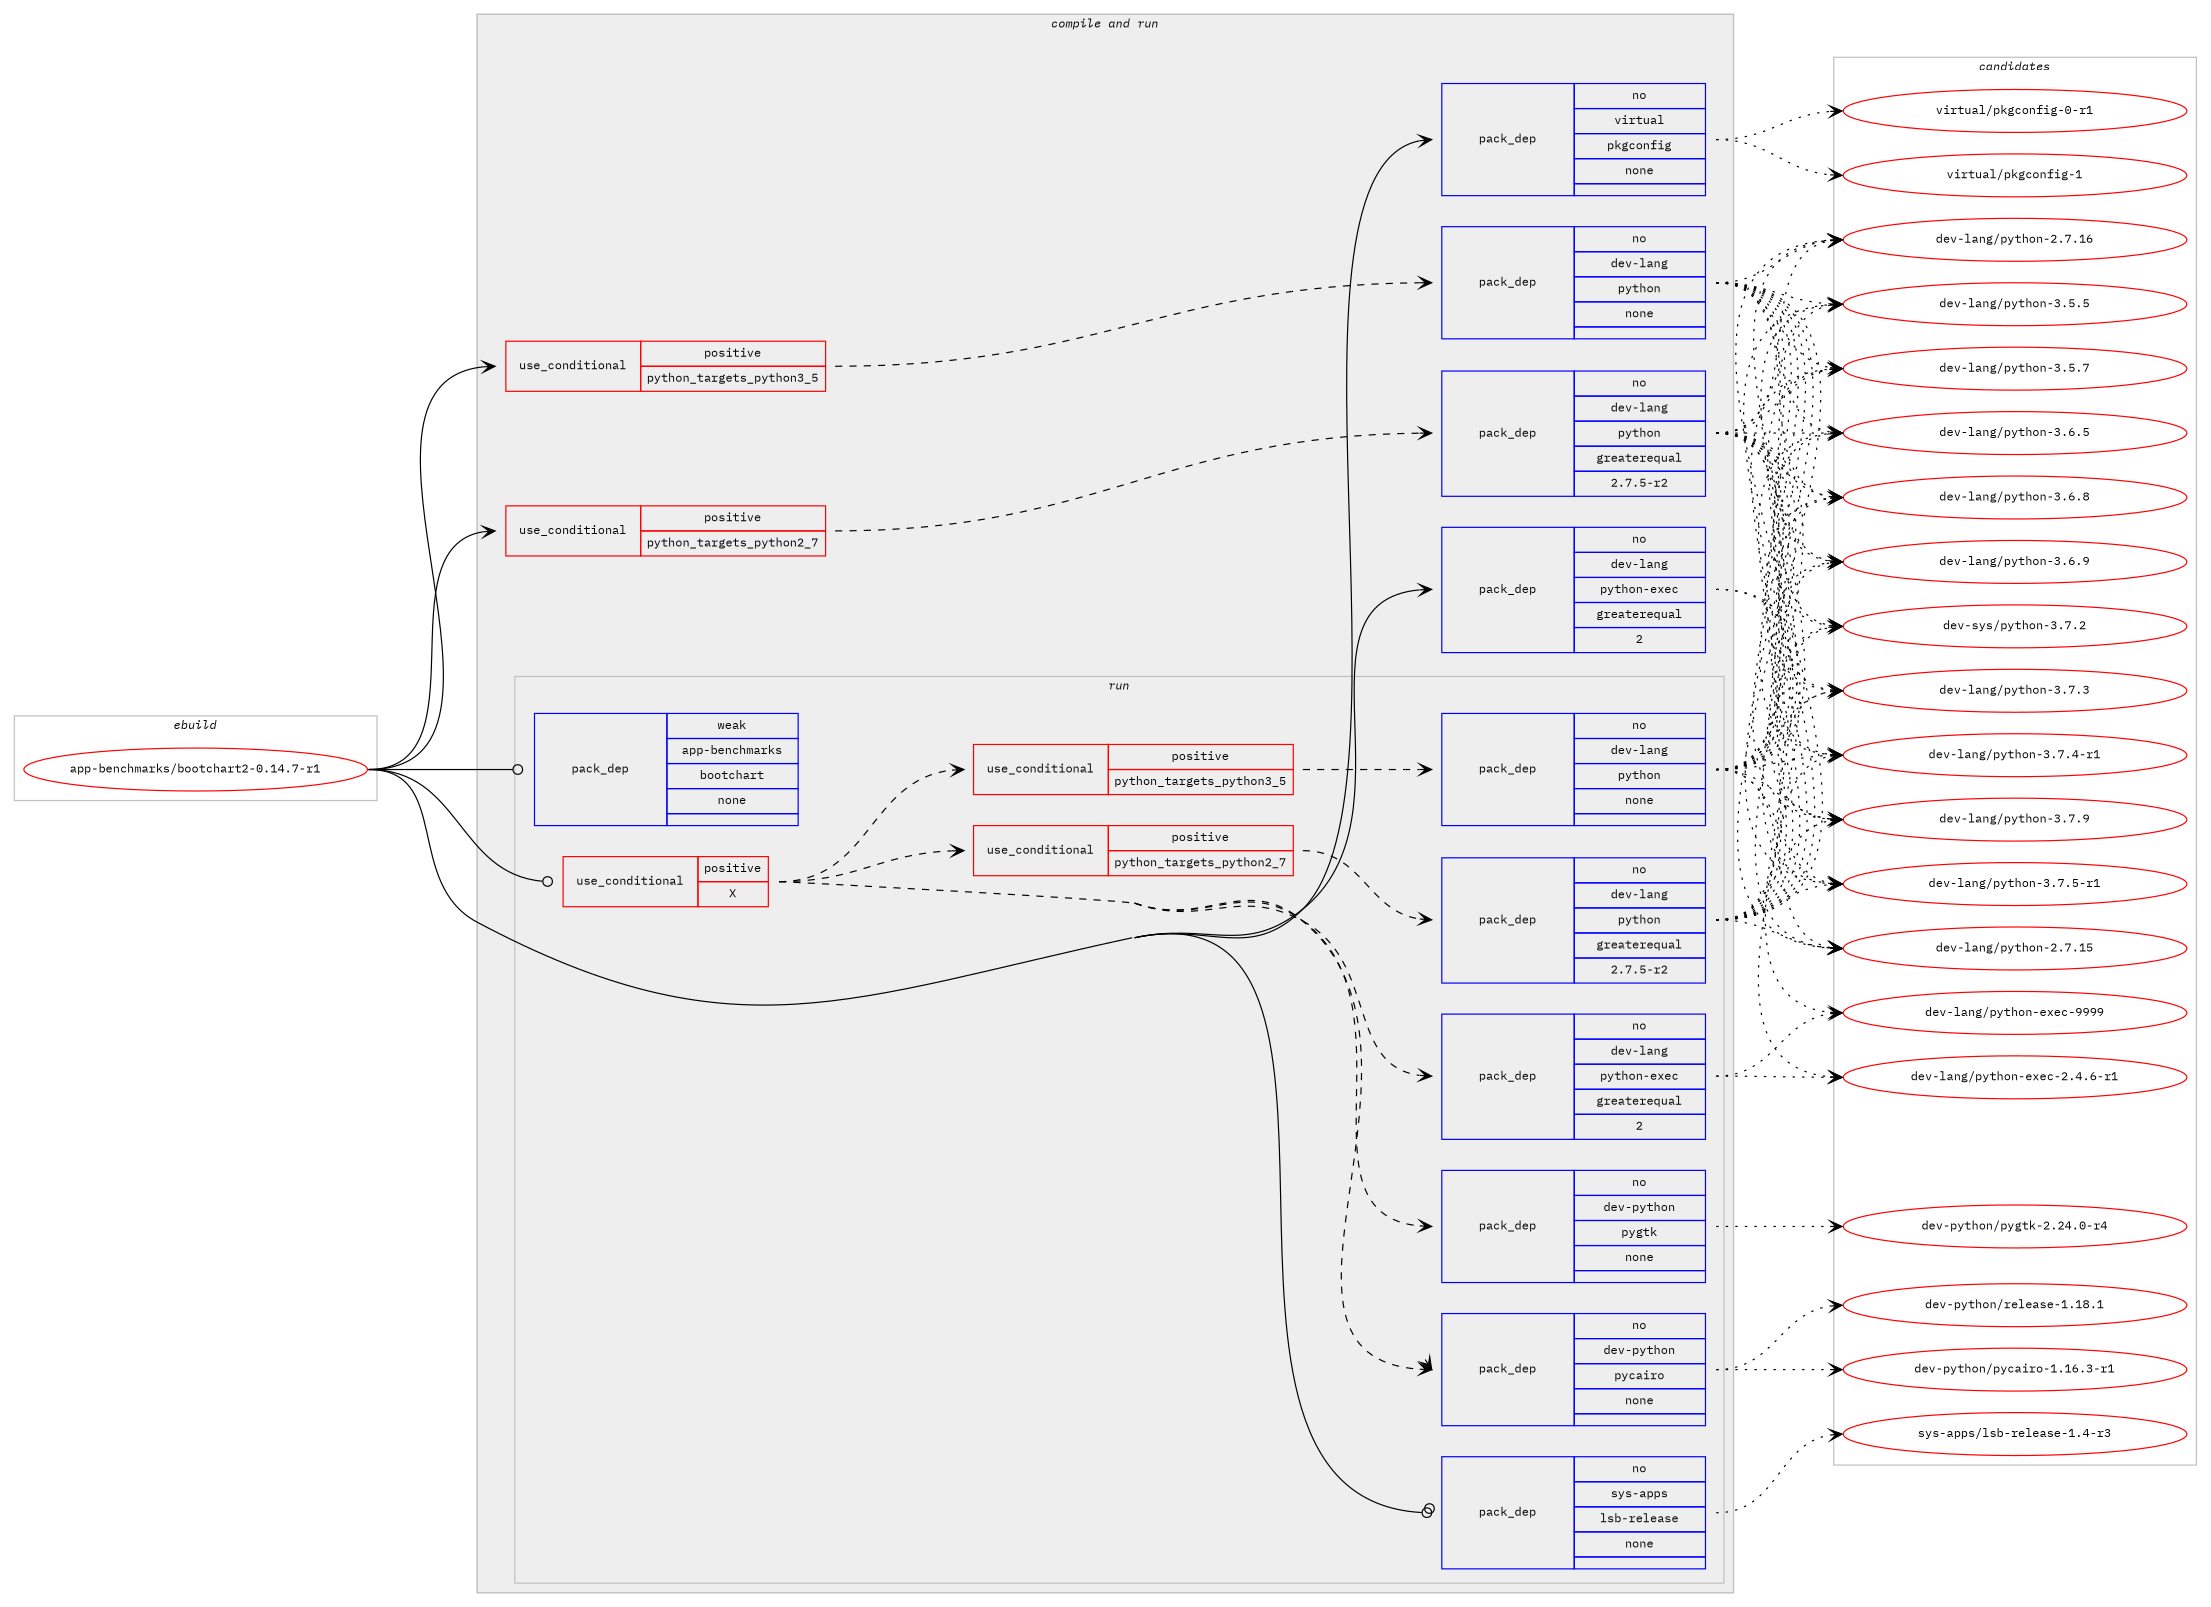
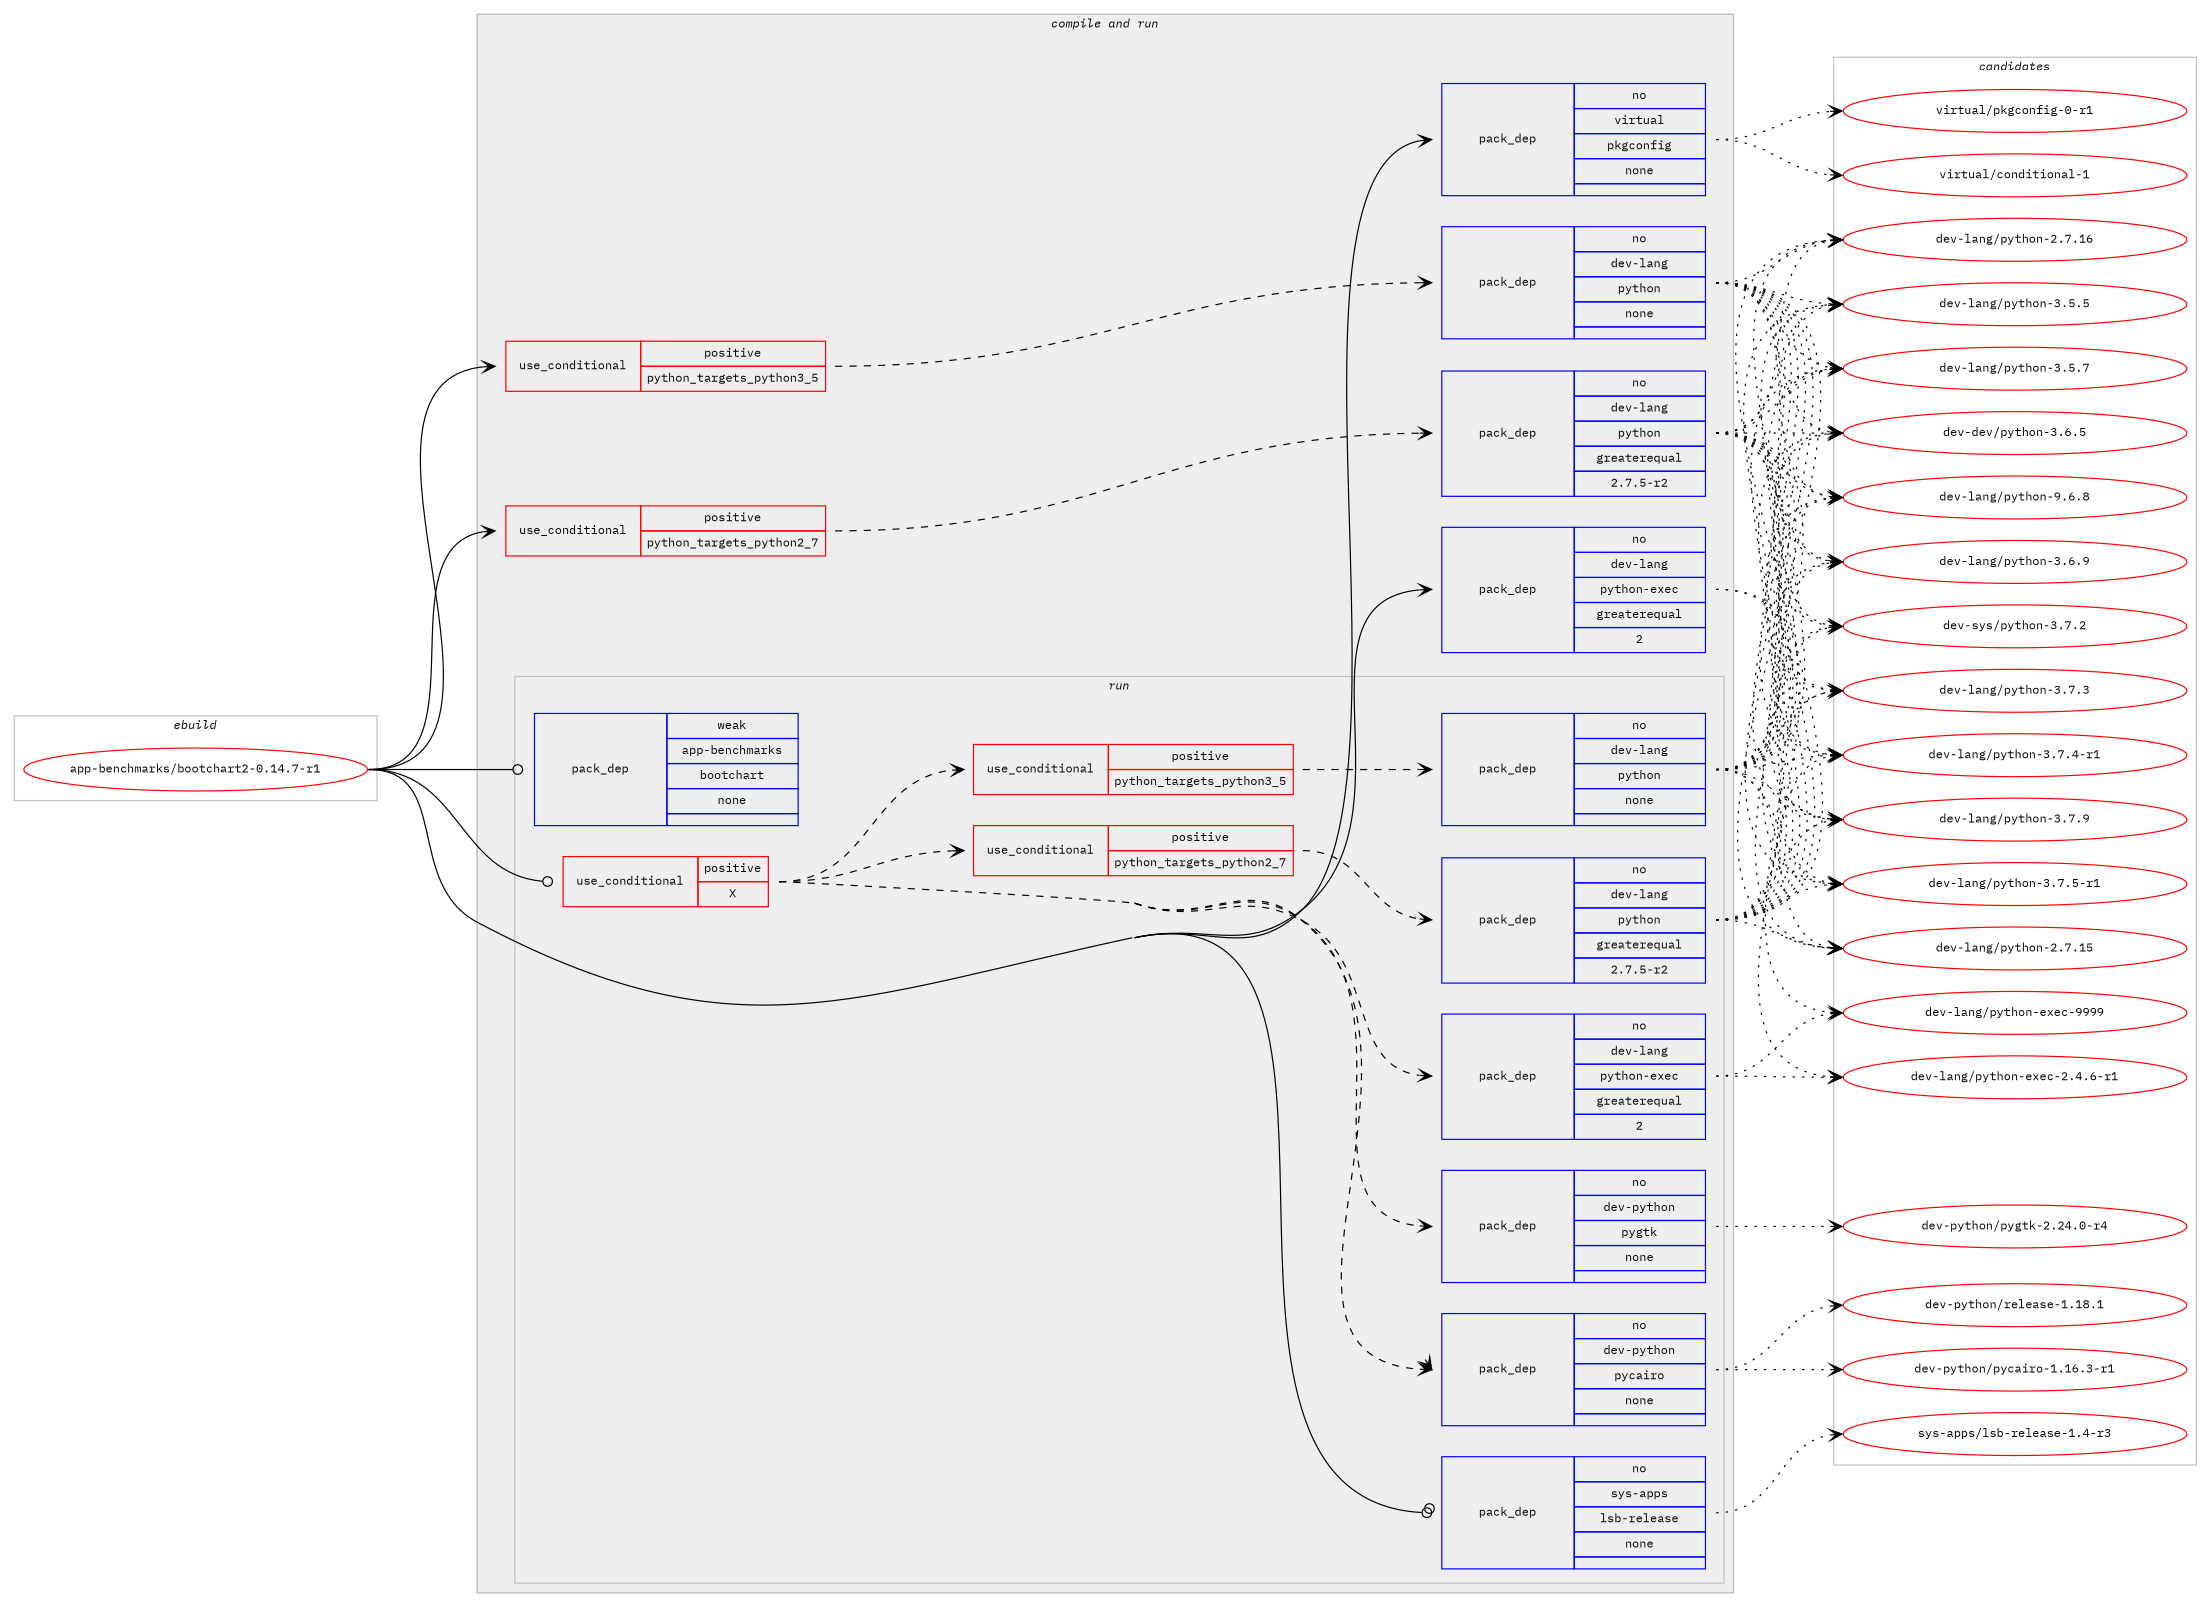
(2015, 175) -> (2015, 175)
(2015, 433) -> (2015, 433)
(2015, 498) -> (2015, 498)
